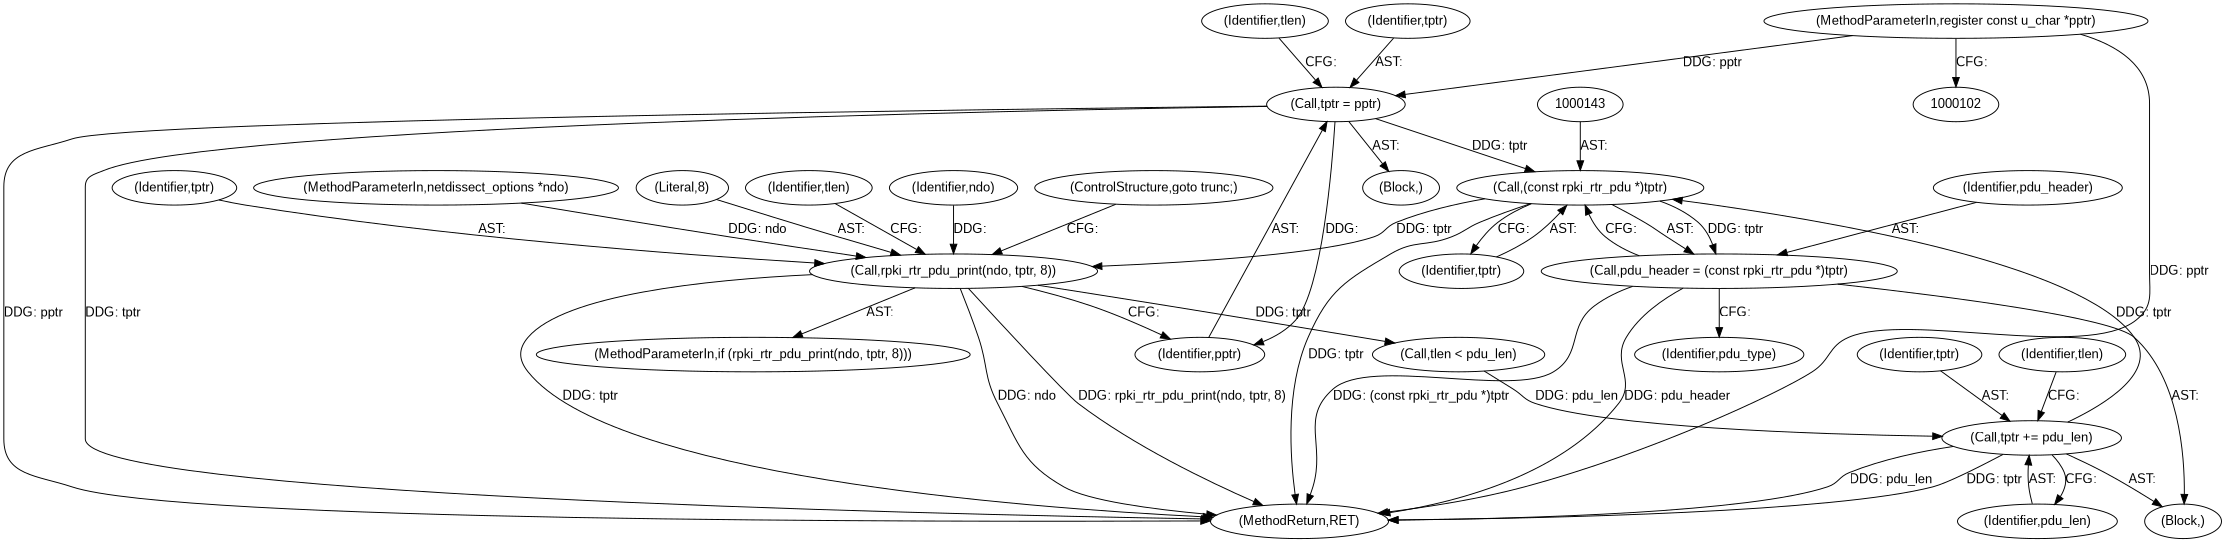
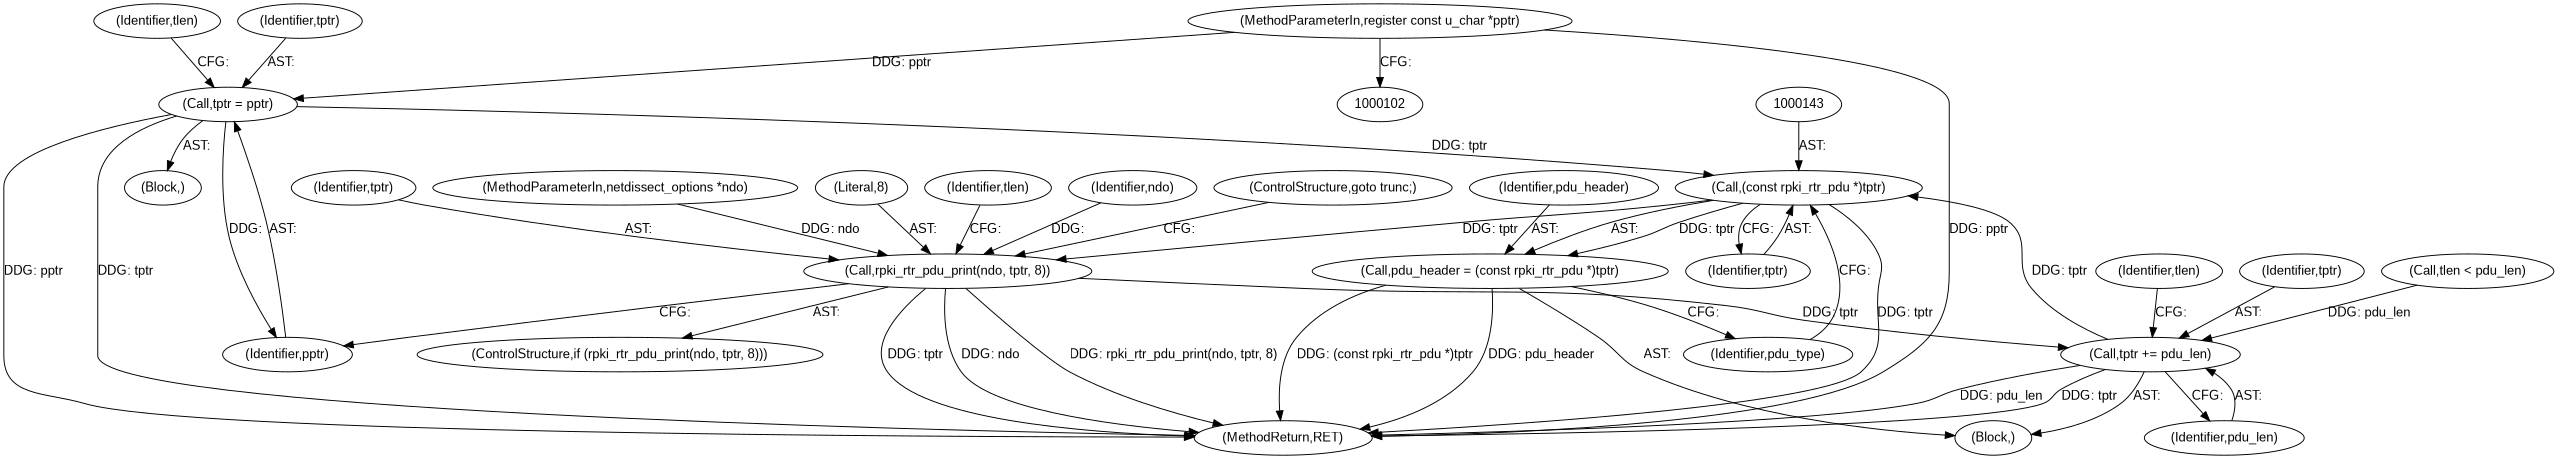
(1610, 240) -> (1839, 280)
(1212, 313) -> (1570, 293)
(753, 355) -> (620, 355)
